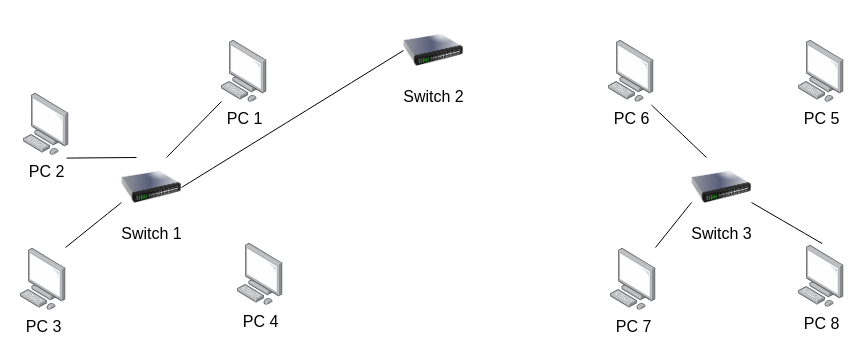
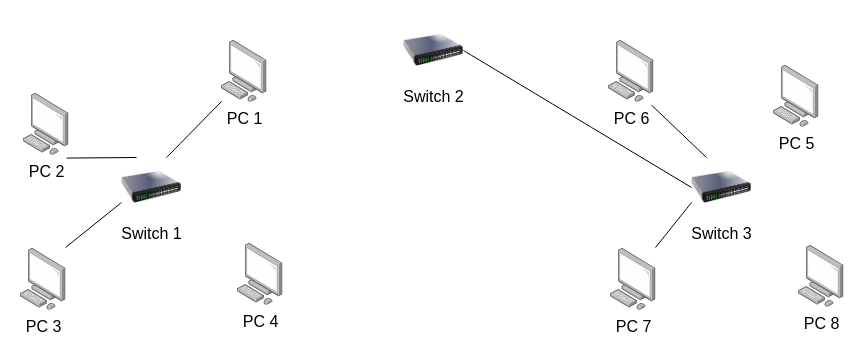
(821, 71) -> (796, 96)
(294, 118) -> none
none -> (579, 120)
(787, 223) -> none
